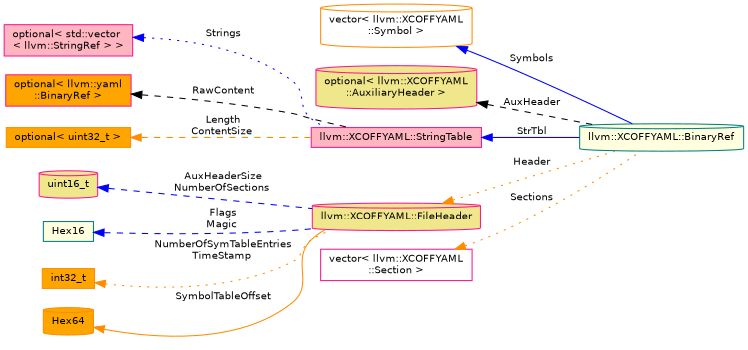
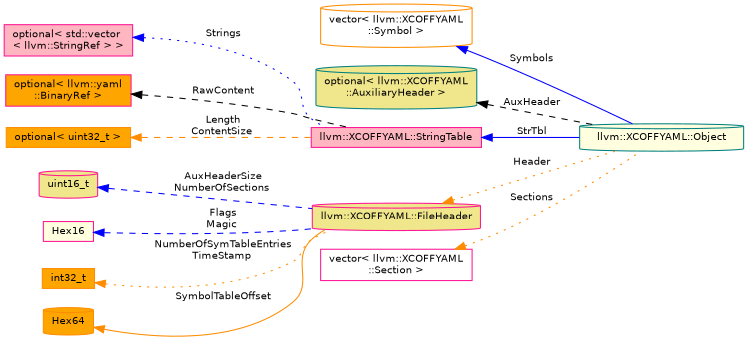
(396, 87) -> (396, 87)
(662, 137) -> (662, 137)
(68, 231) -> (68, 231)
